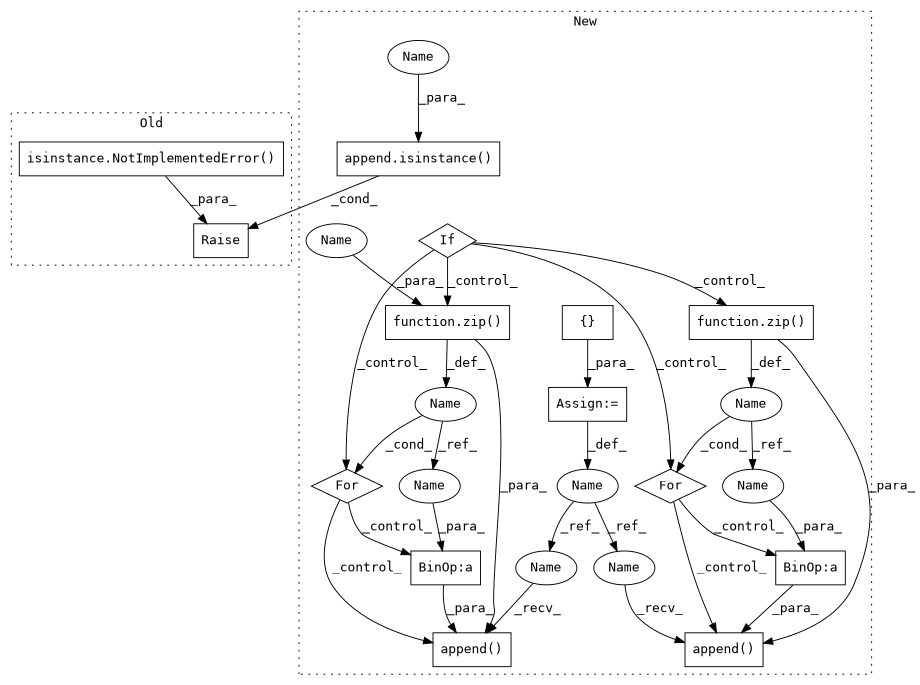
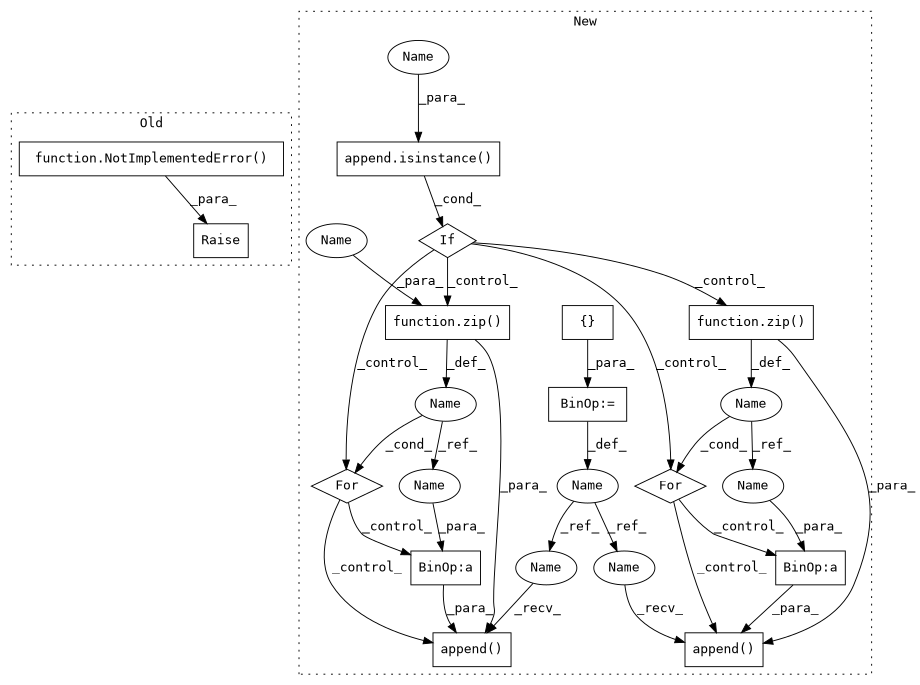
(151, 159) -> (151, 159)
(318, 201) -> (432, 197)
(588, 404) -> (588, 404)
